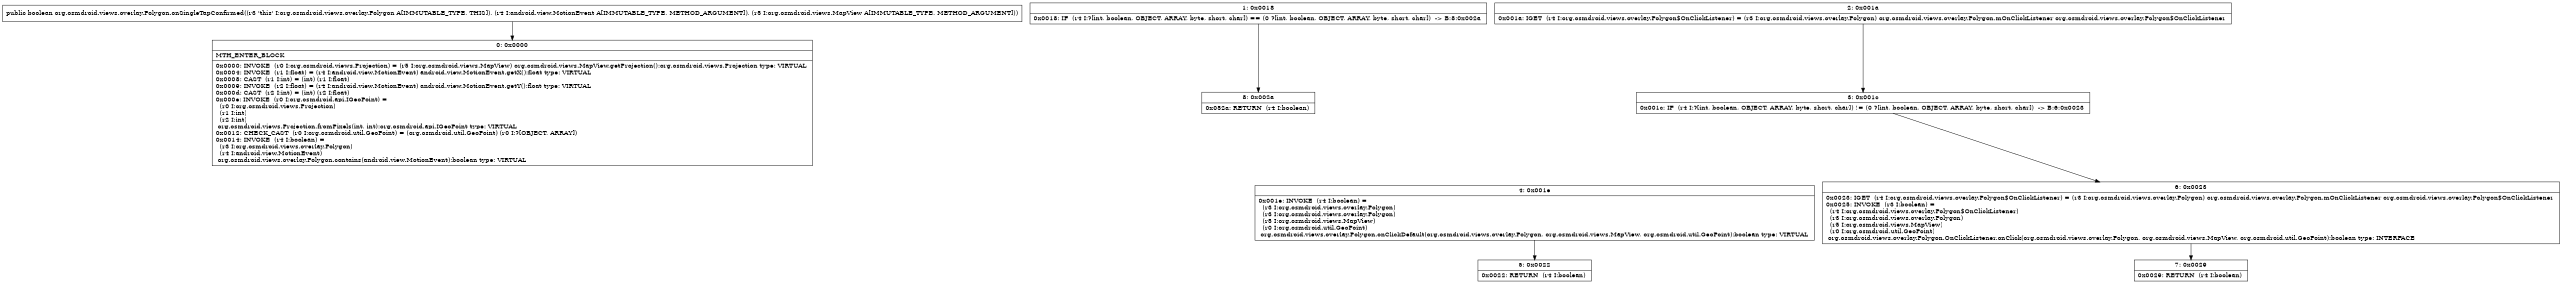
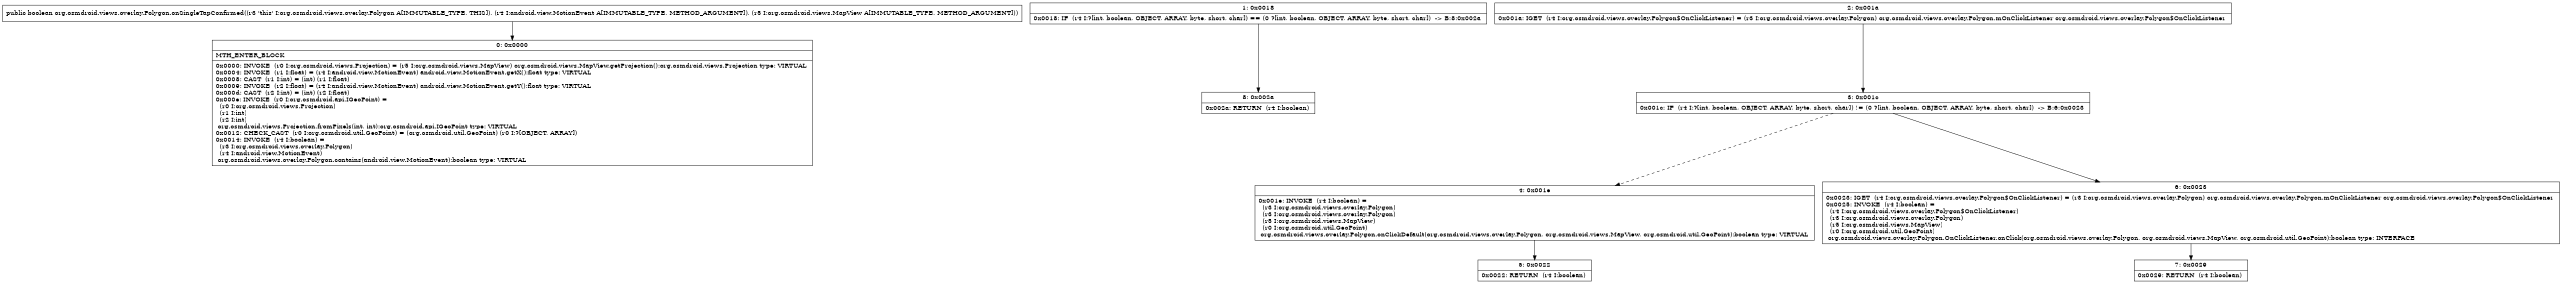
(1258, 108) -> (1258, 108)
none -> (1726, 149)
(1882, 205) -> (1882, 205)
